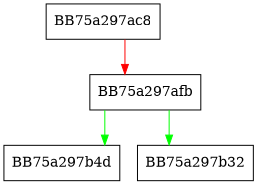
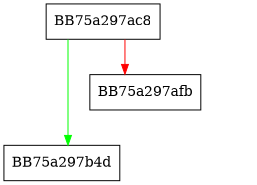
(105, 123) -> (68, 87)
(195, 163) -> none
